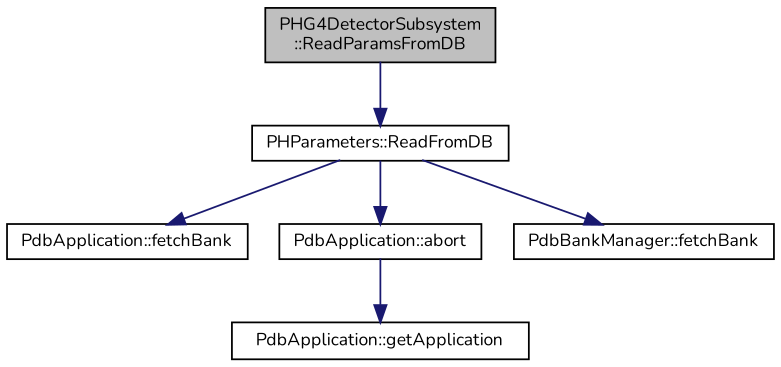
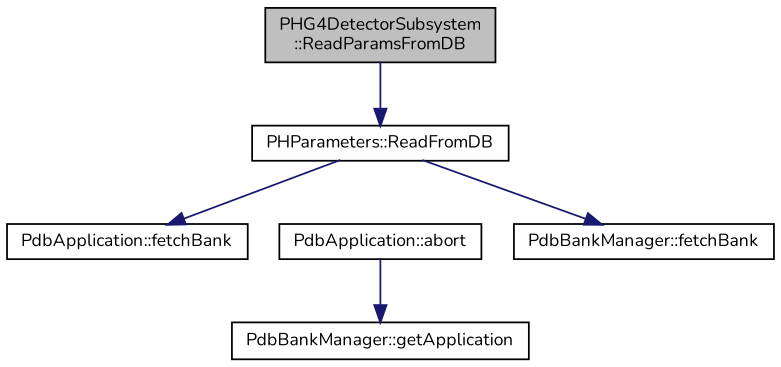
(380, 184) -> none
(380, 341) -> (380, 341)
